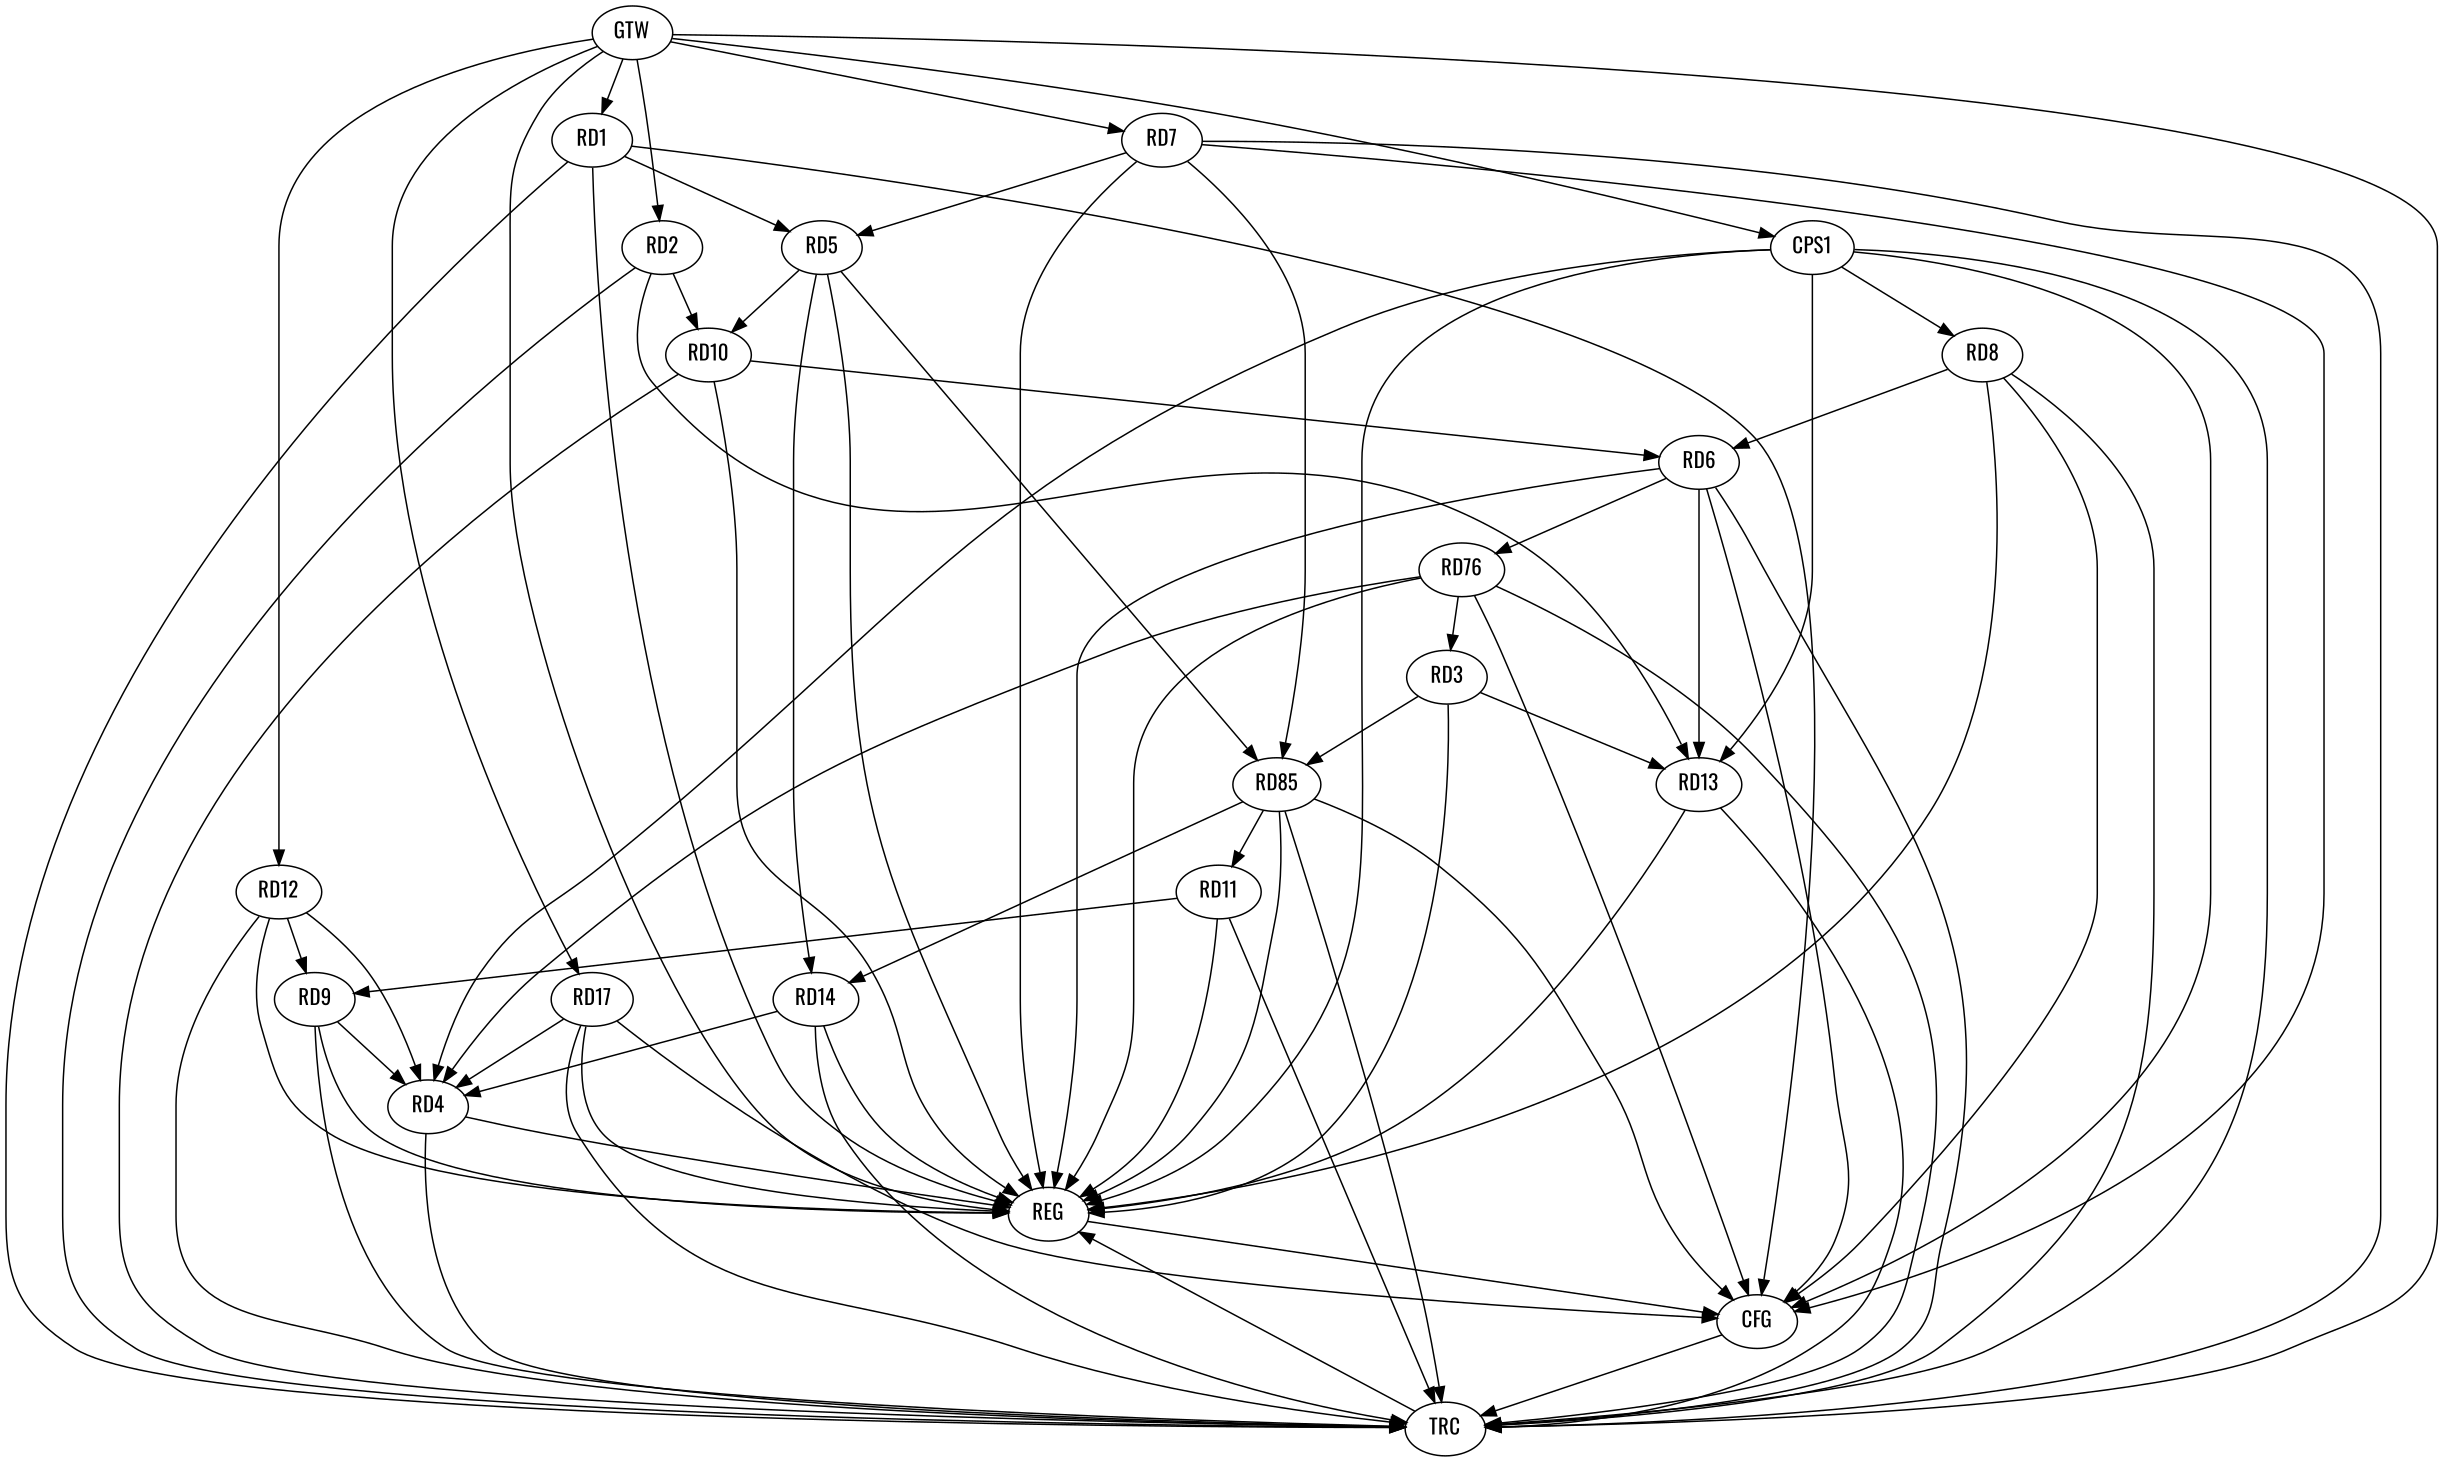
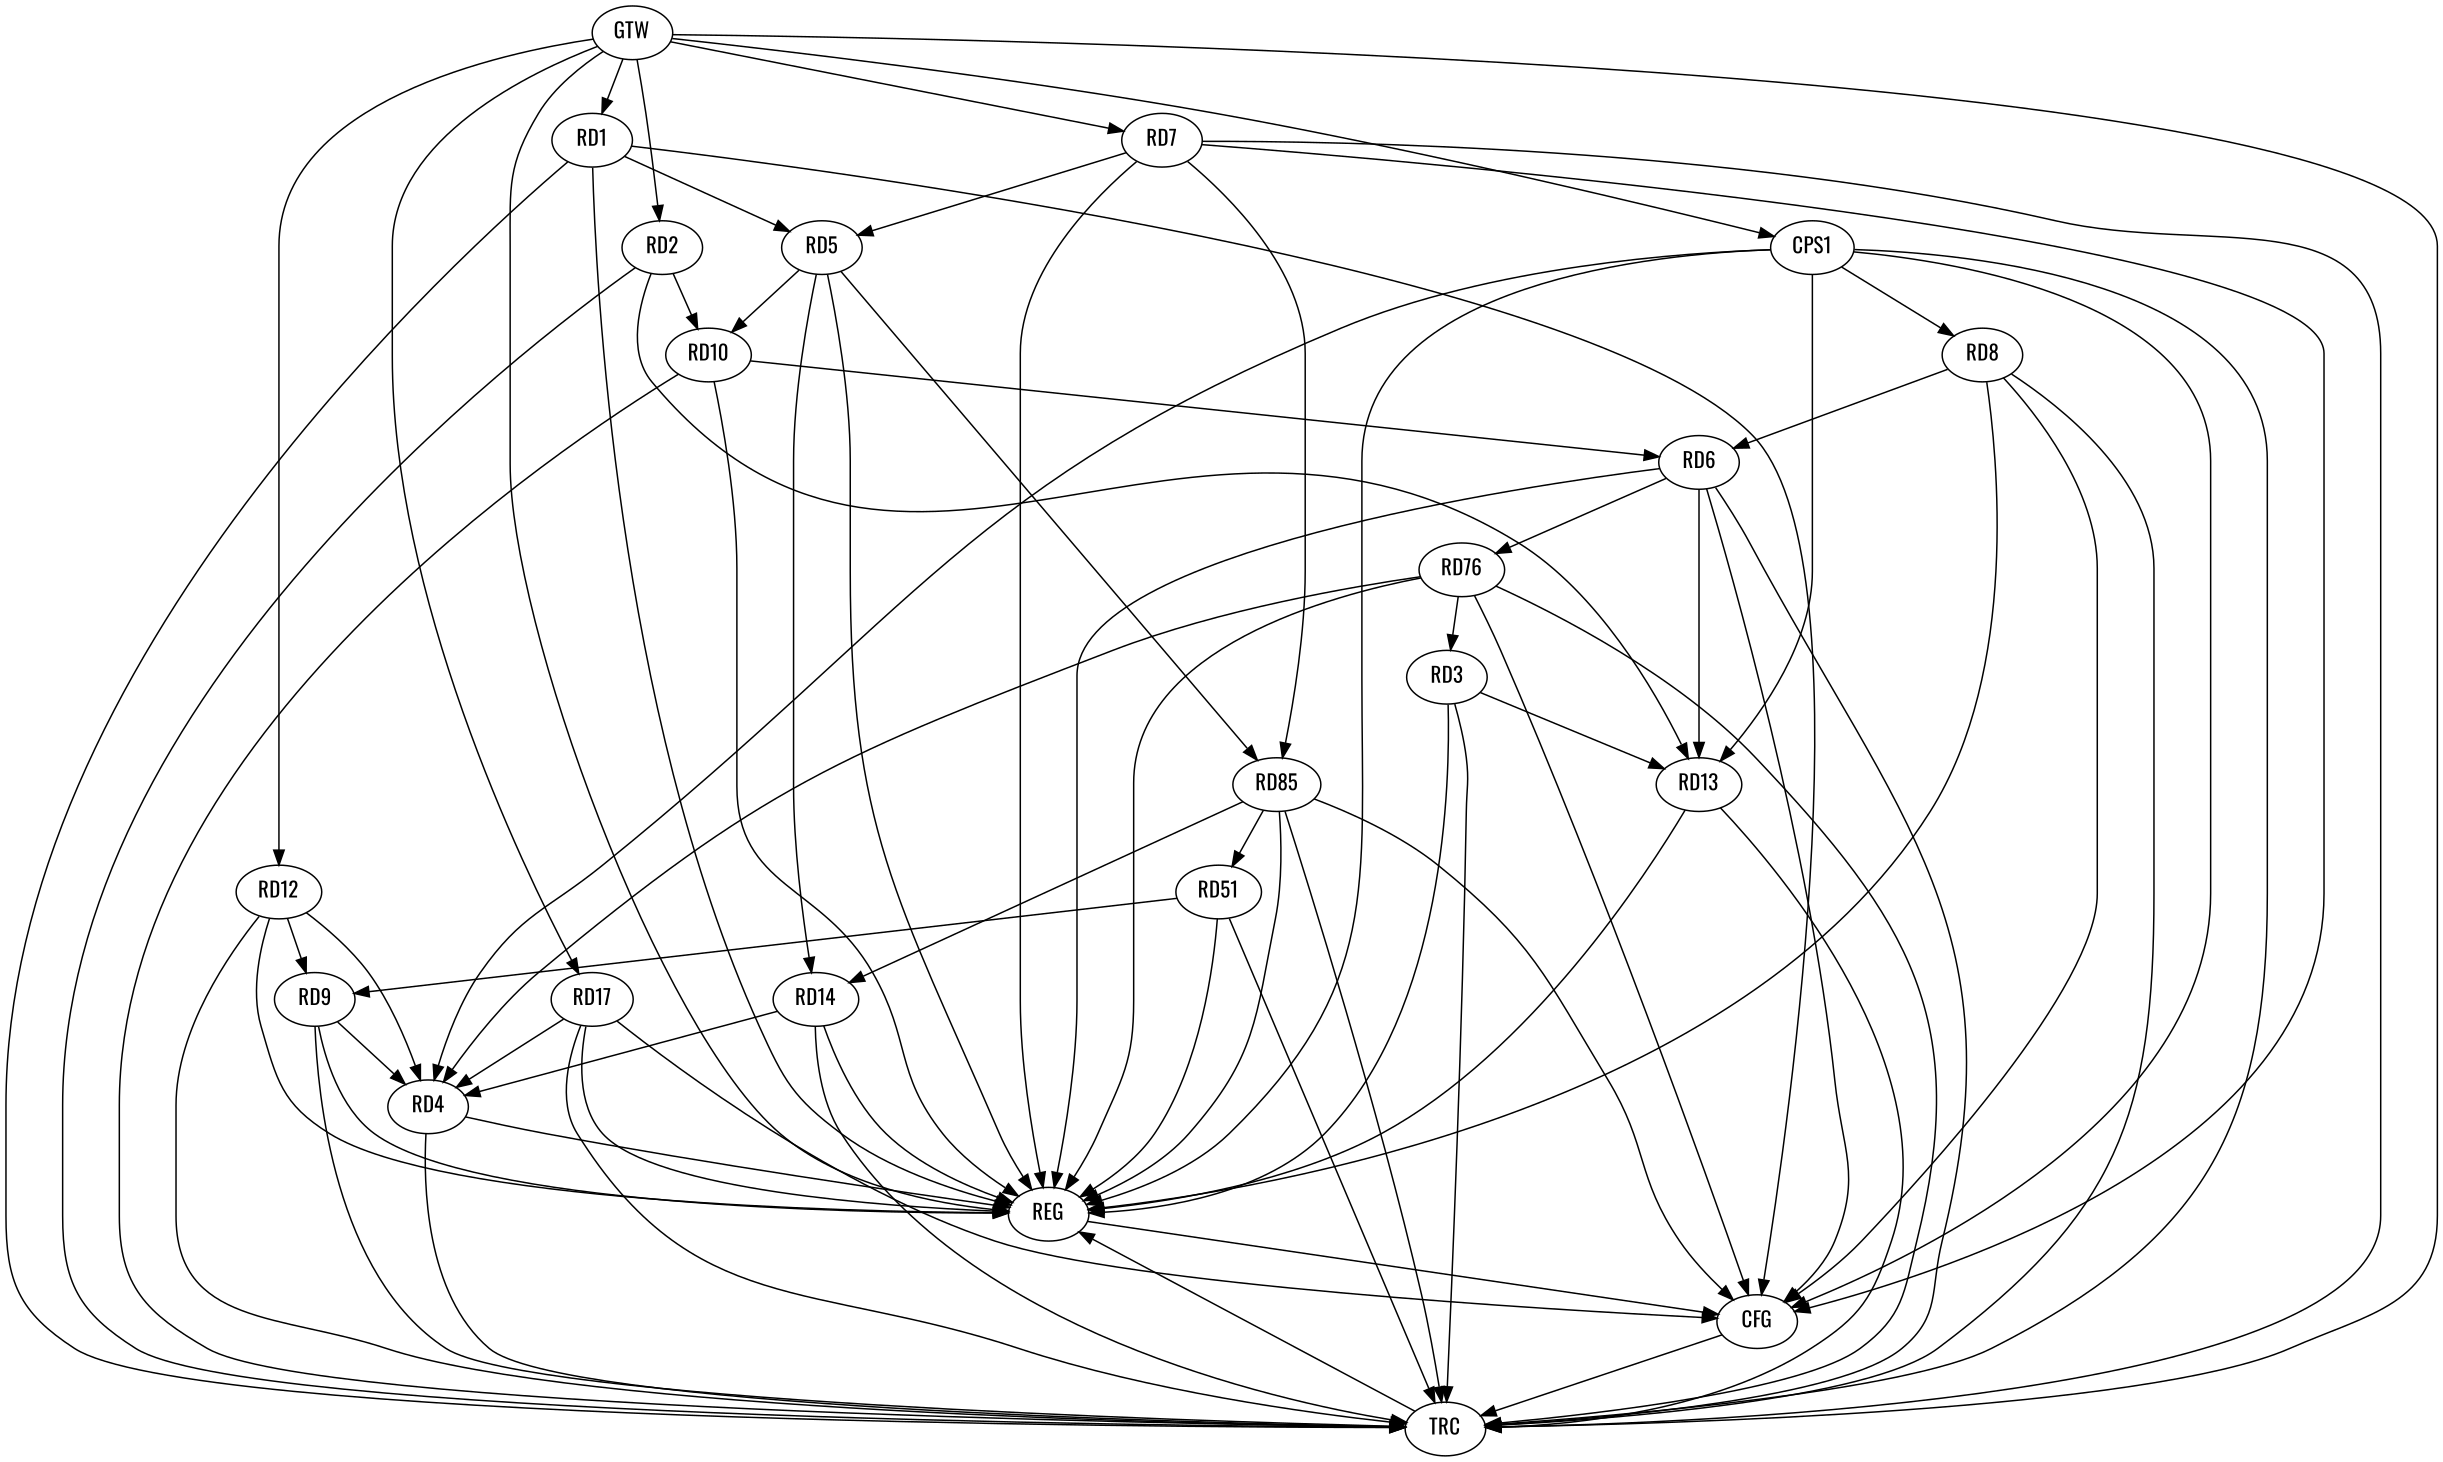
(1371, 725) -> (1460, 1045)
(1219, 892) -> (1219, 892)
